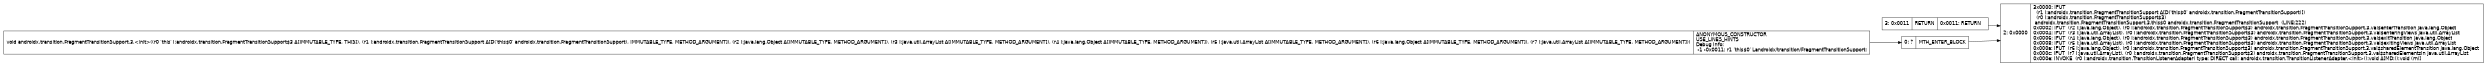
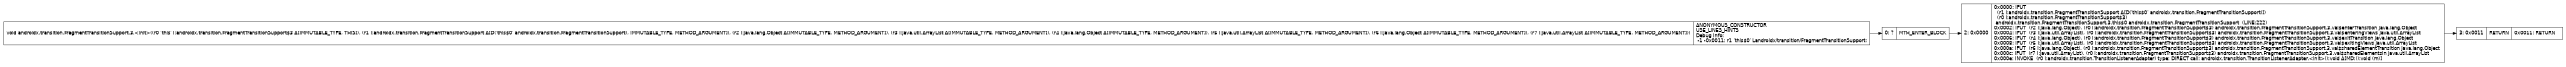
(2051, 8) -> (2012, 8)
(1993, 26) -> (2449, 33)
